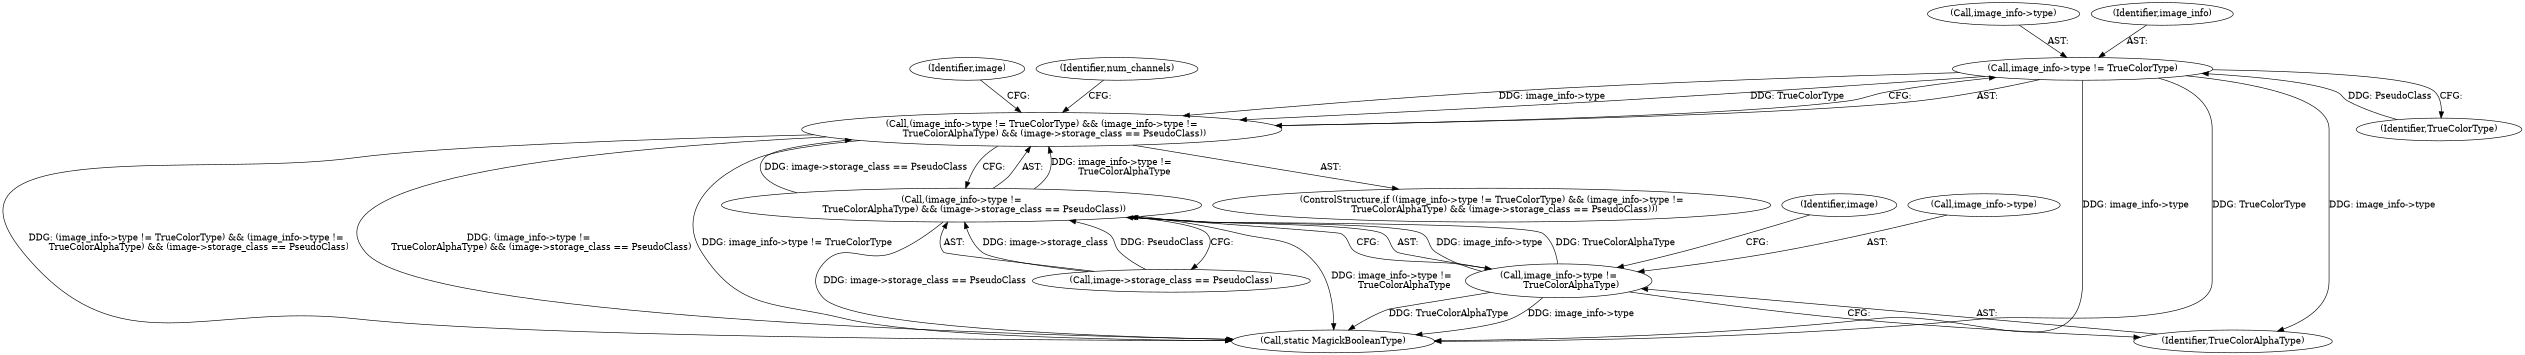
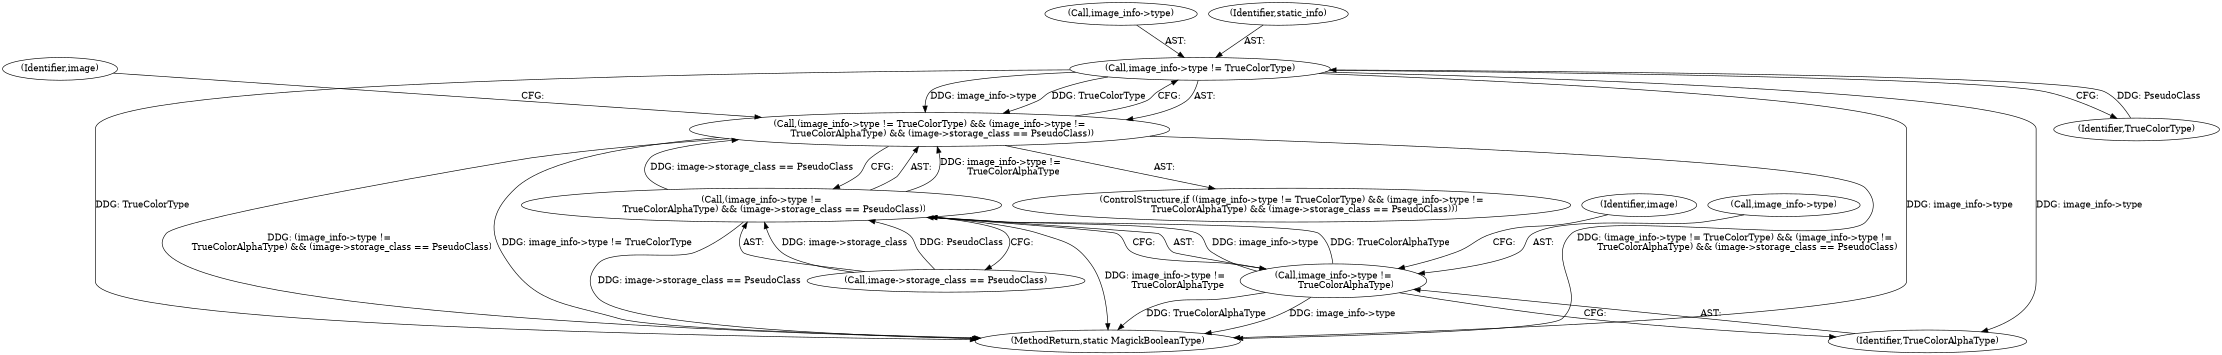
(2162, 14) -> (1278, 14)
(1117, 69) -> none
(1333, 341) -> (1108, 341)
